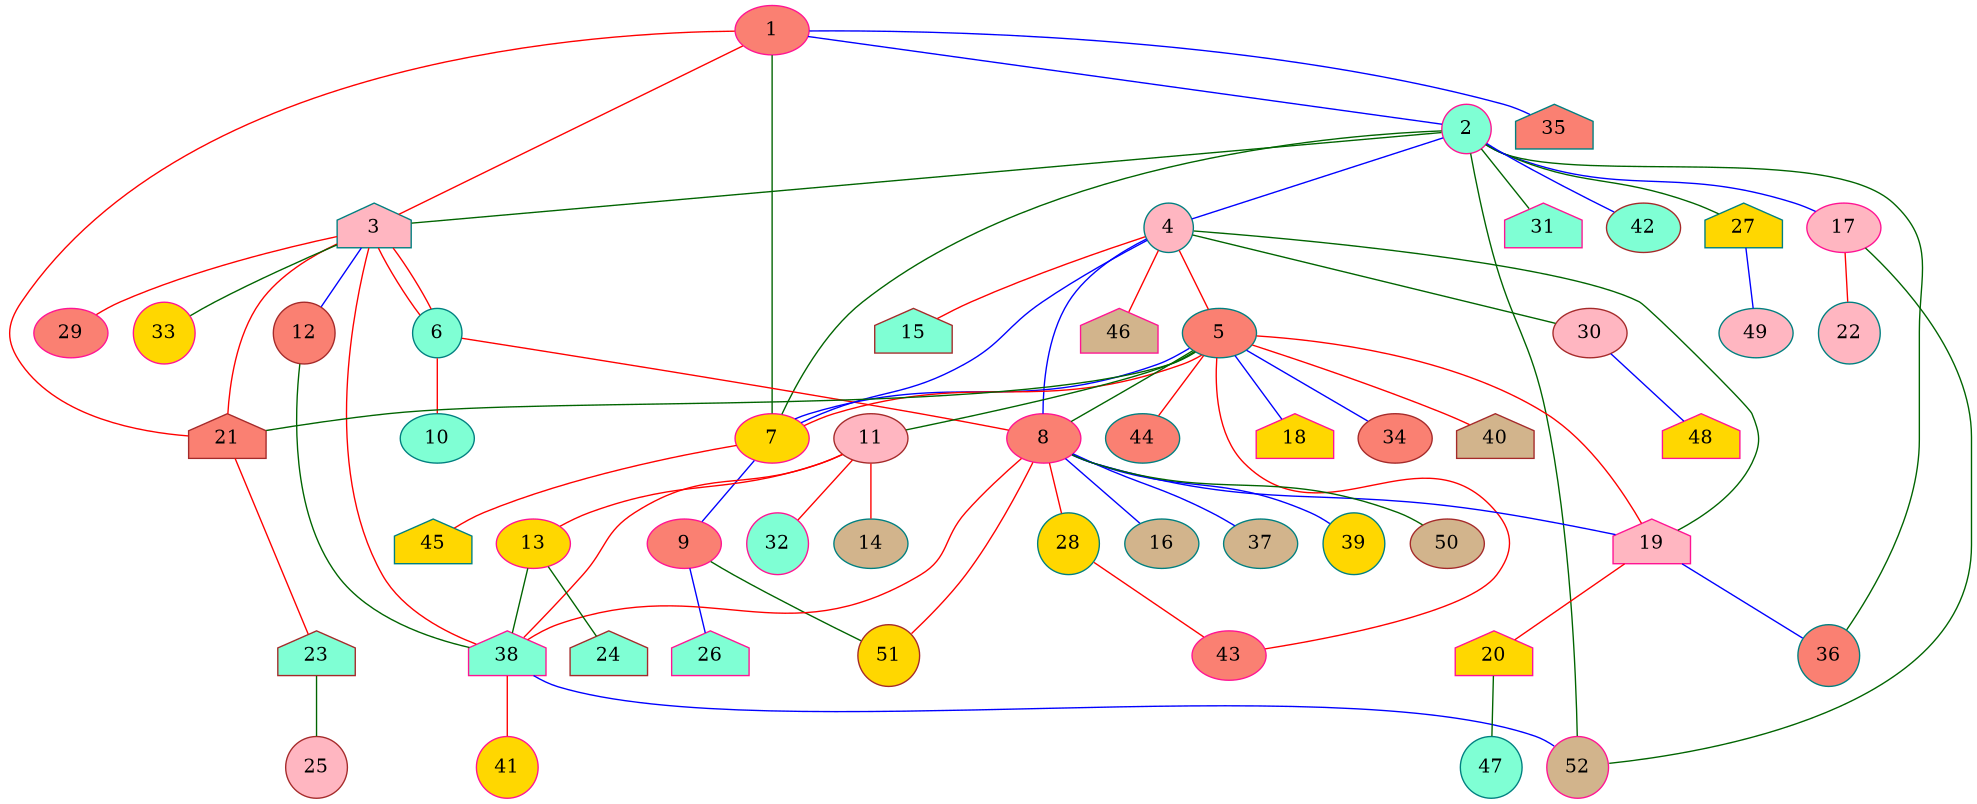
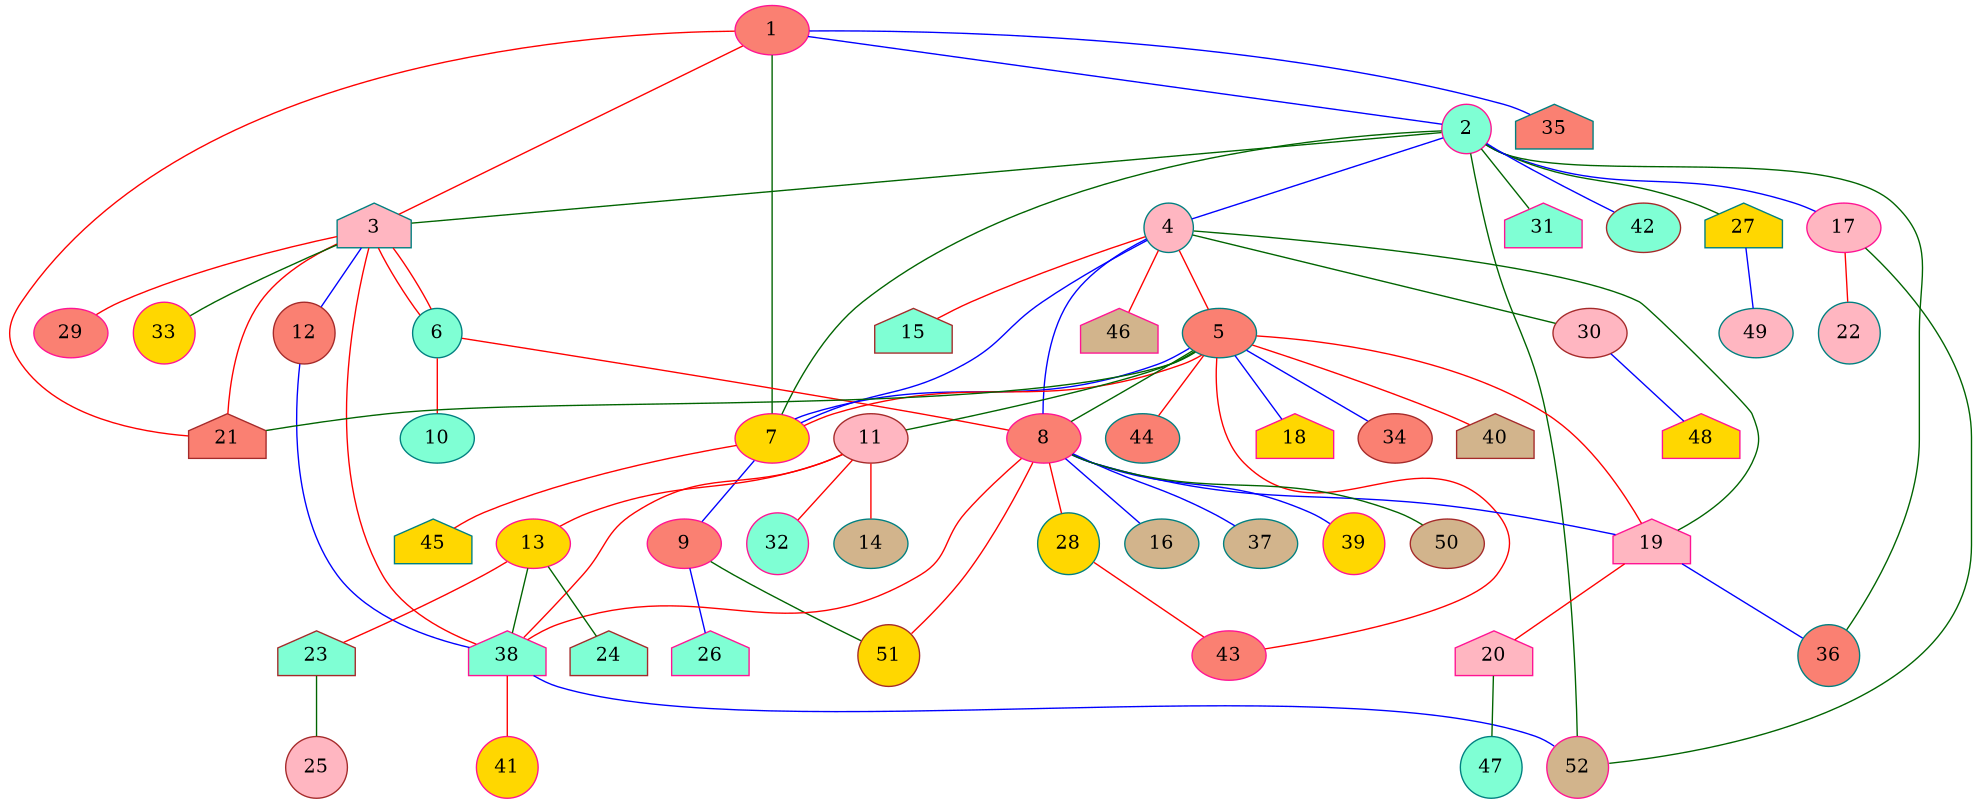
(1354, 544) -> (1354, 544)
(272, 546) -> (426, 604)
(321, 547) -> (321, 547)
(1494, 656) -> (1494, 656)
